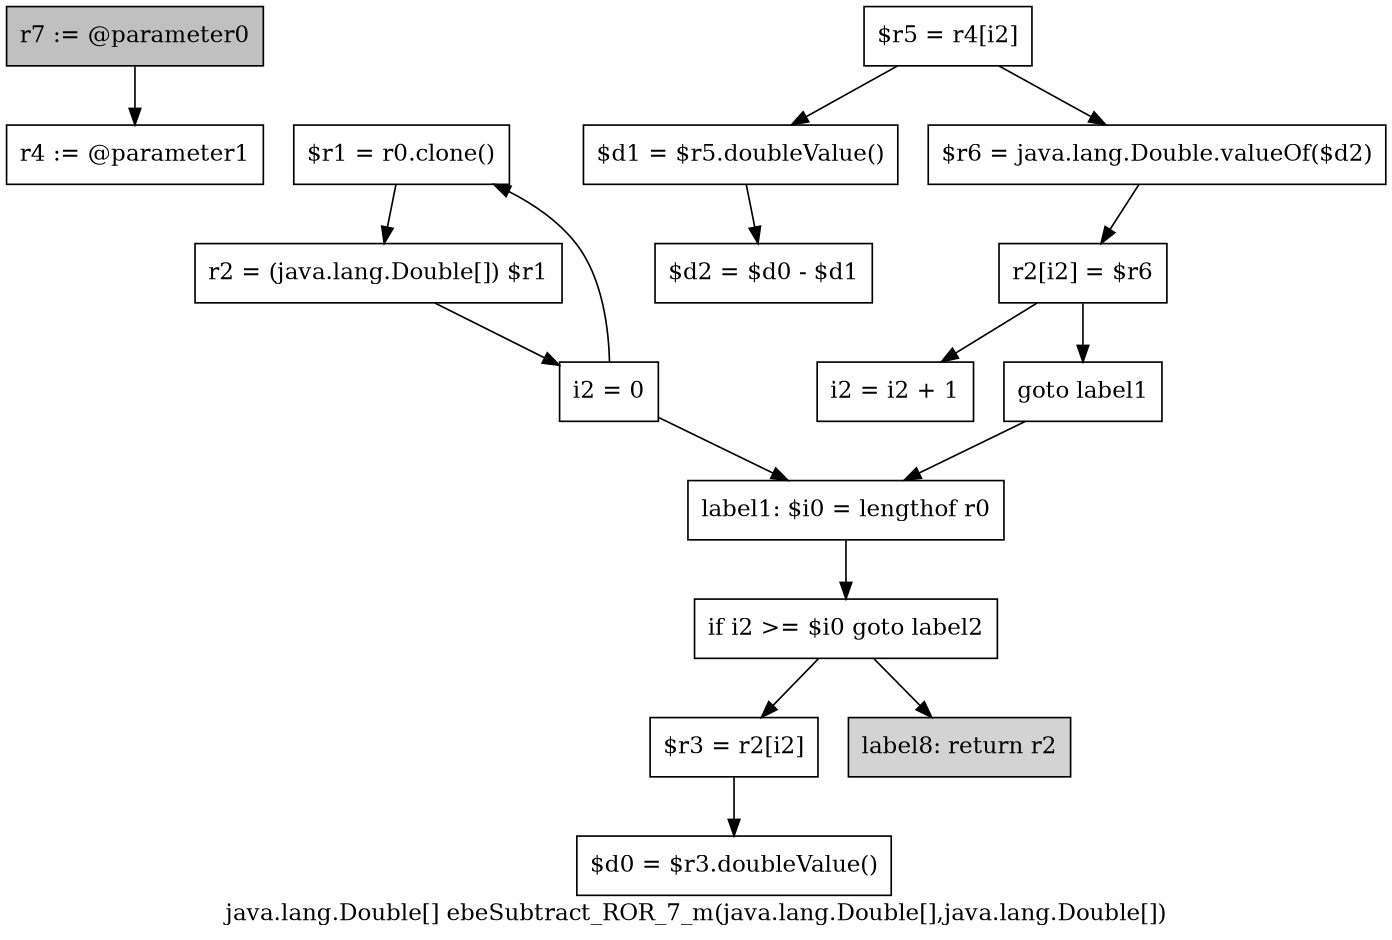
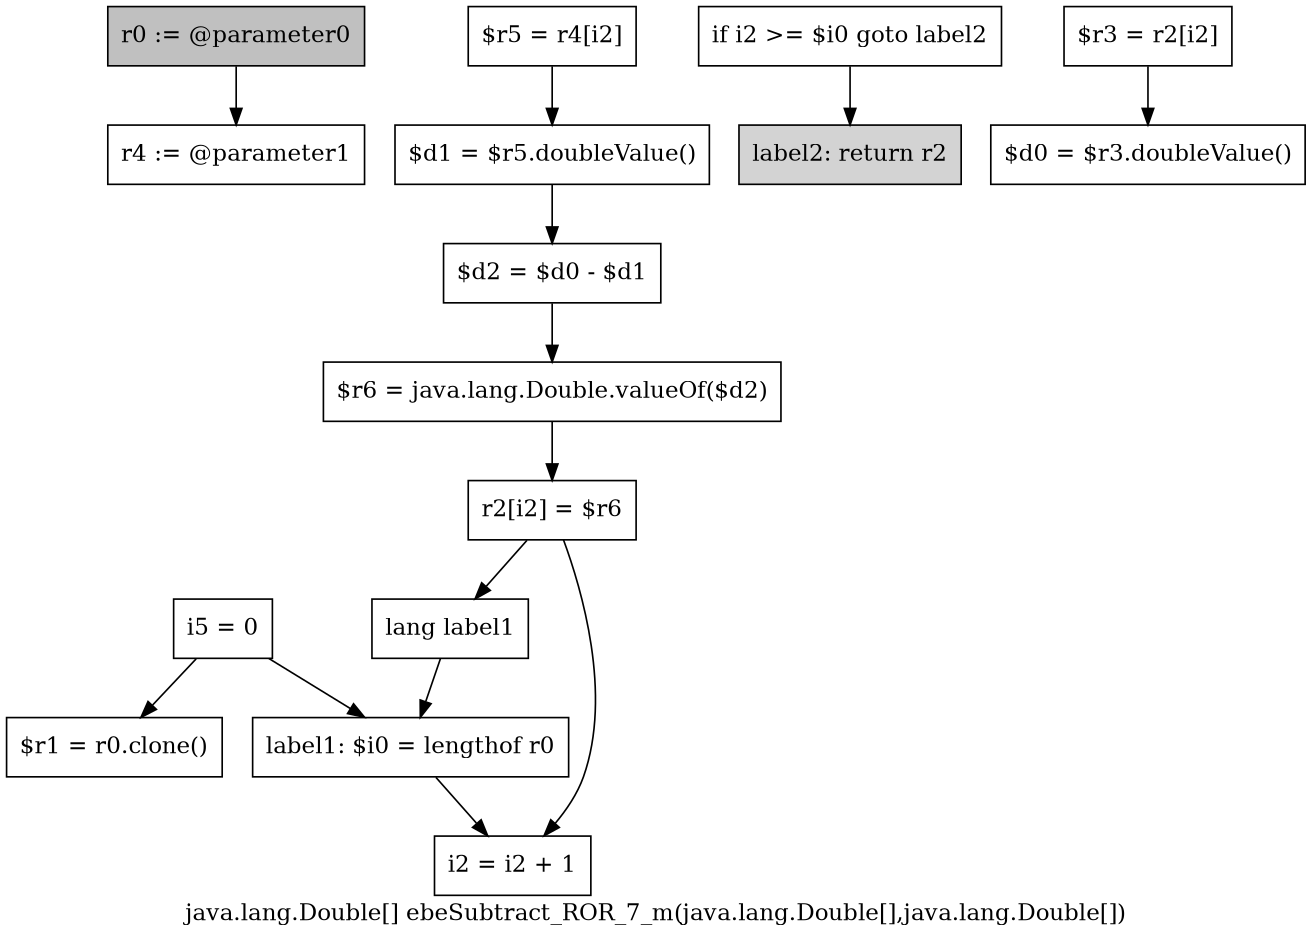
(135, 36) -> (236, 36)
(1045, 91) -> (552, 324)
(379, 273) -> none
(609, 392) -> (223, 629)
(1083, 392) -> (450, 629)
(846, 561) -> (456, 800)
(796, 682) -> none
(960, 747) -> (850, 155)
